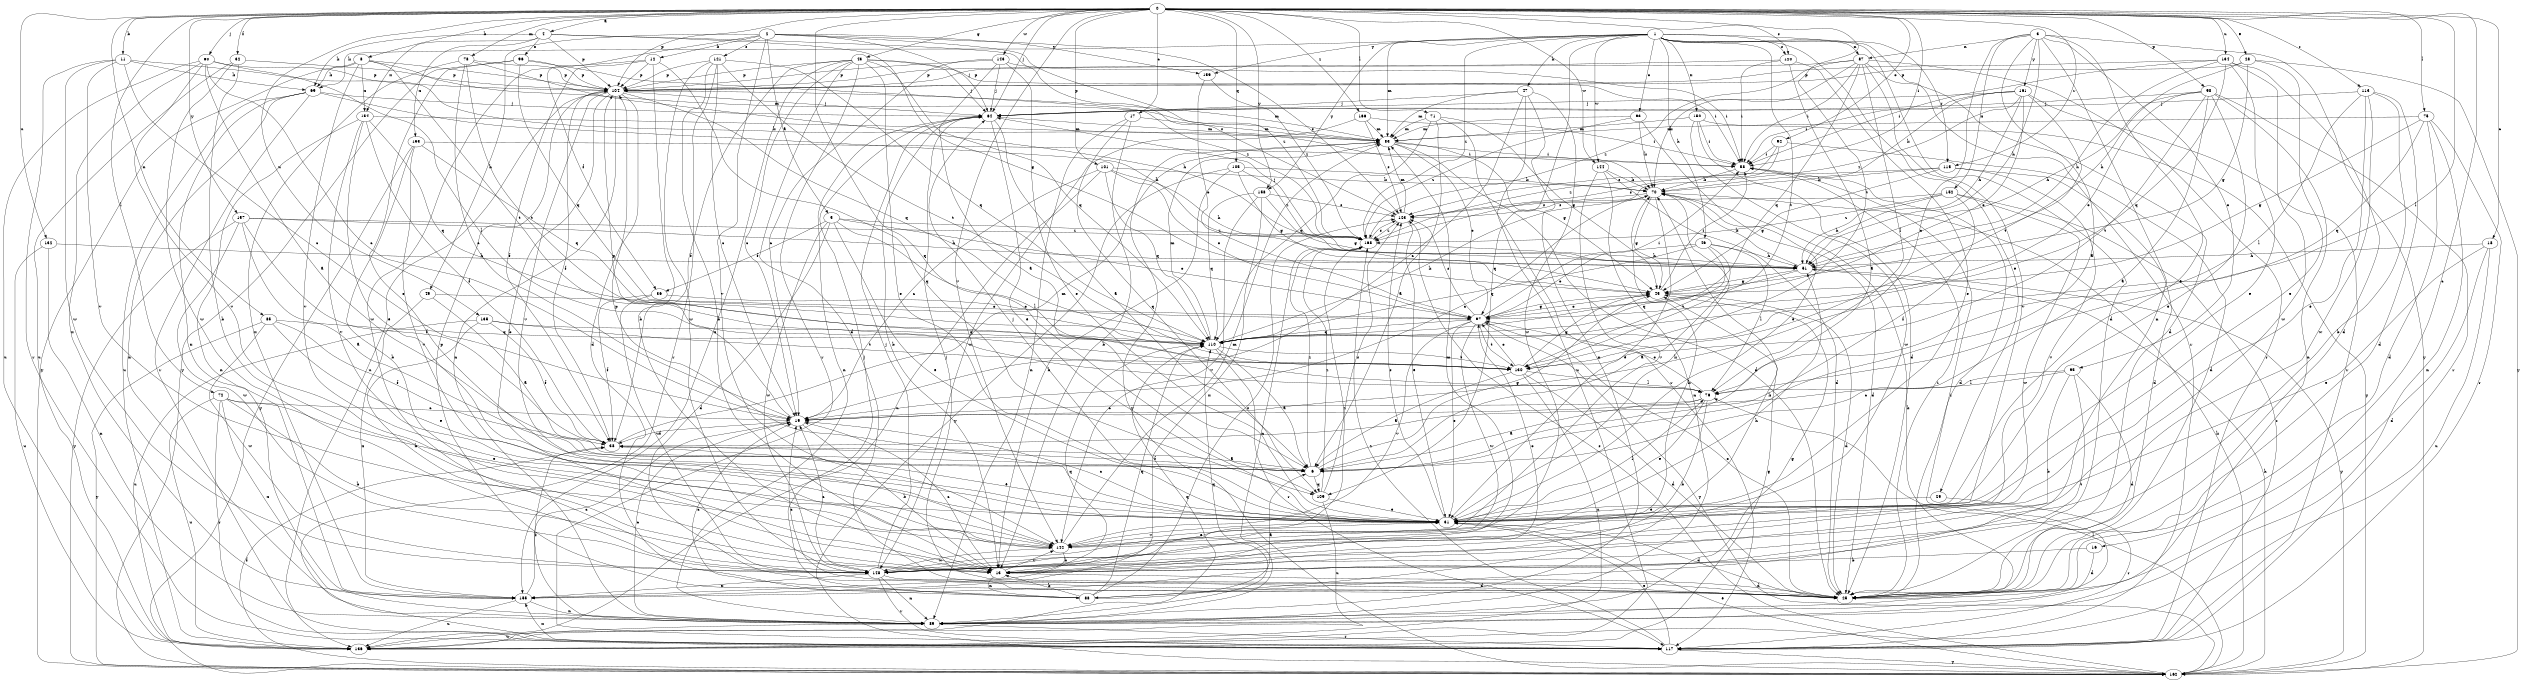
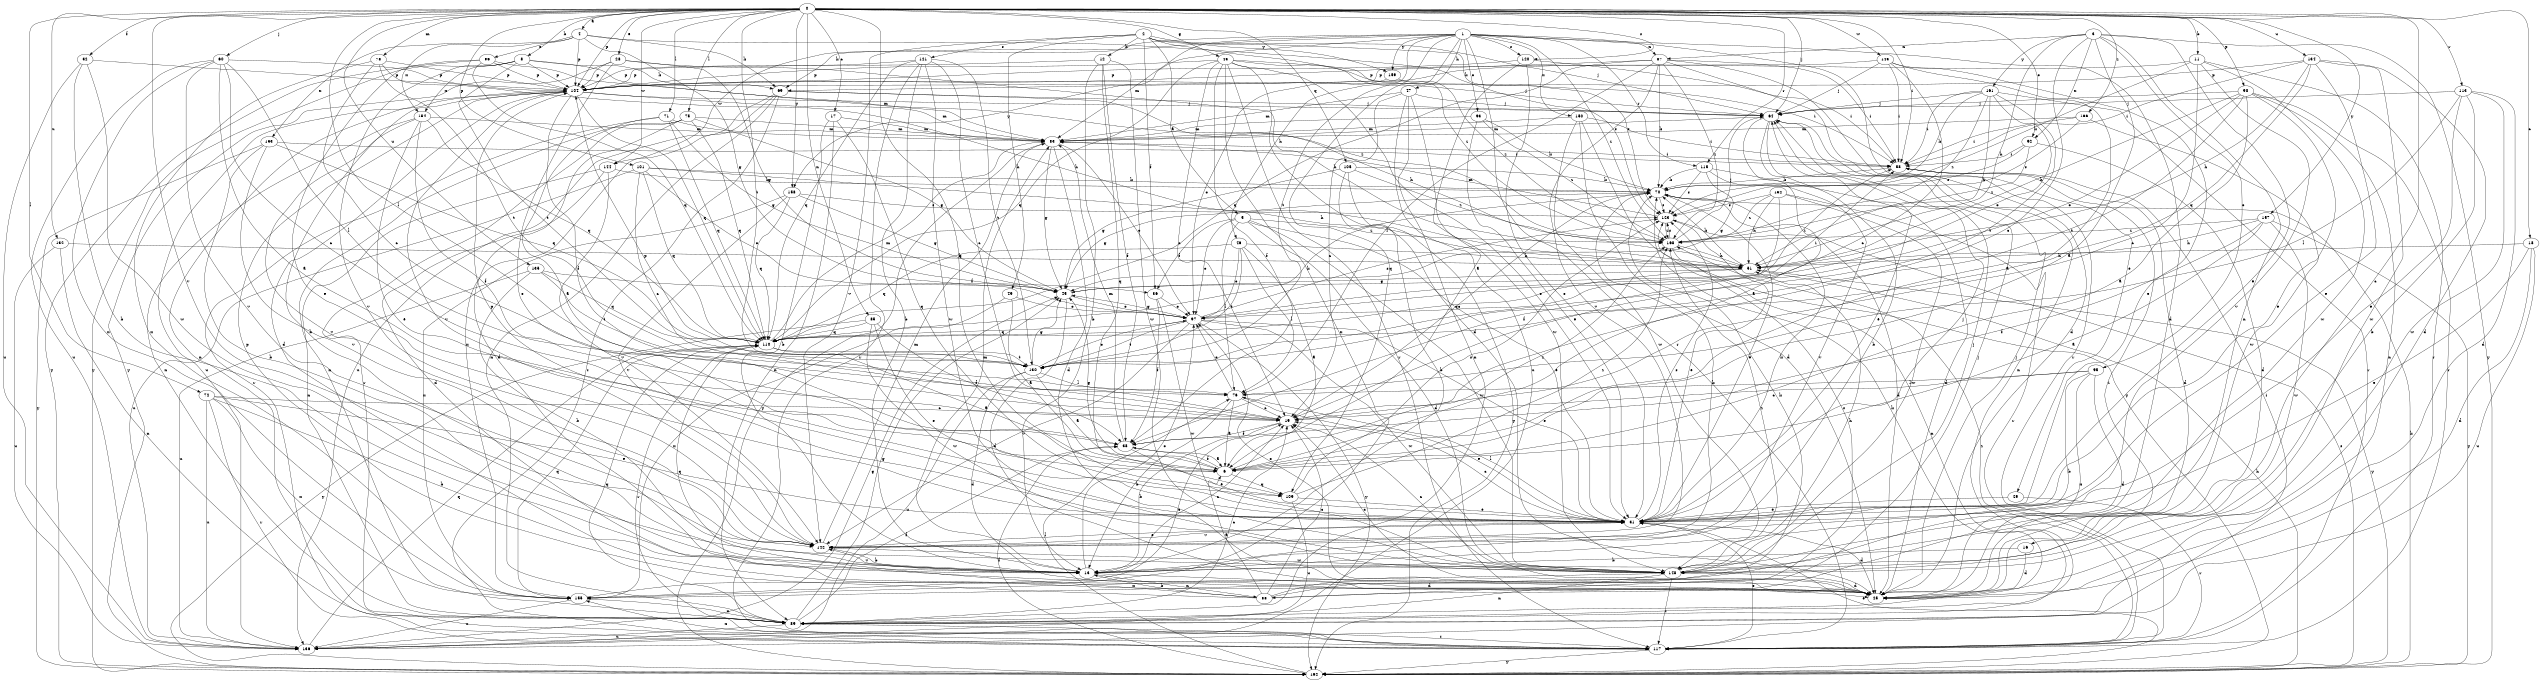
(1983, 100) -> (2072, 92)
(545, 386) -> (844, 286)
(2081, 484) -> (2081, 484)
